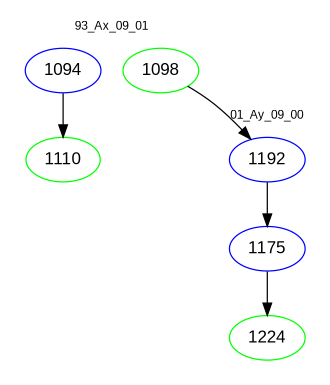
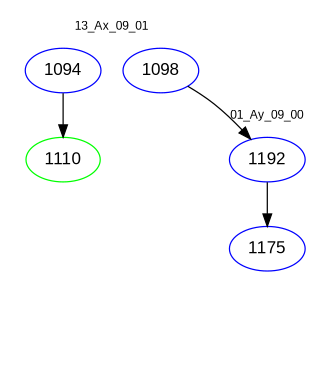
(112, 27) -> (112, 27)
(161, 71) -> (161, 71)
(267, 338) -> none
